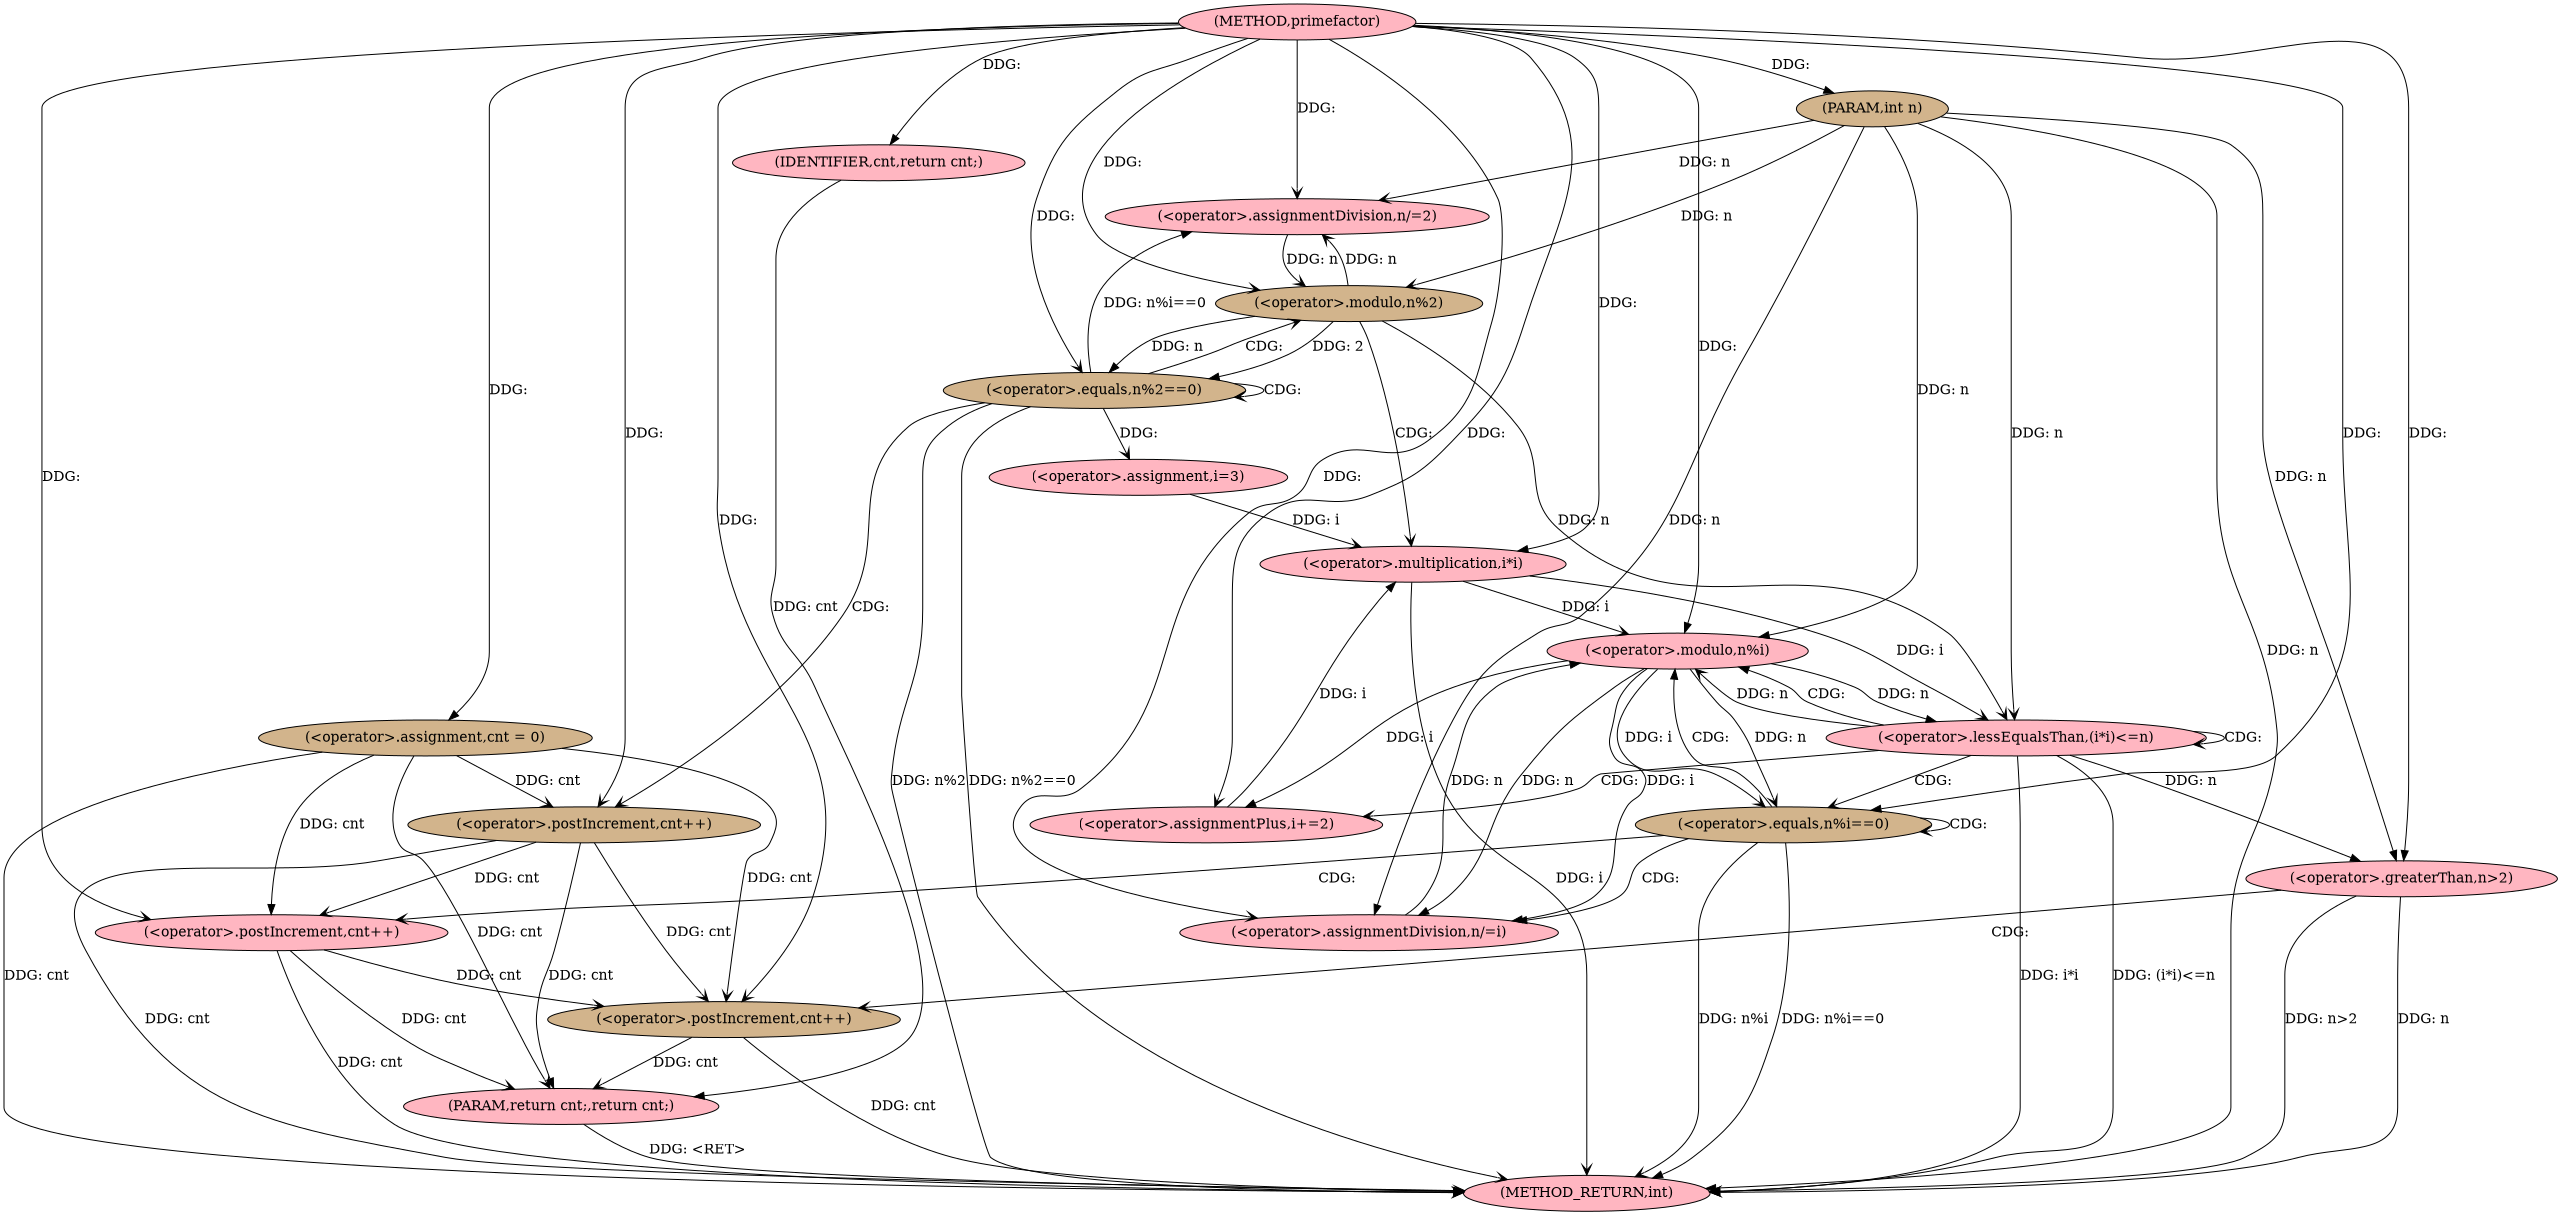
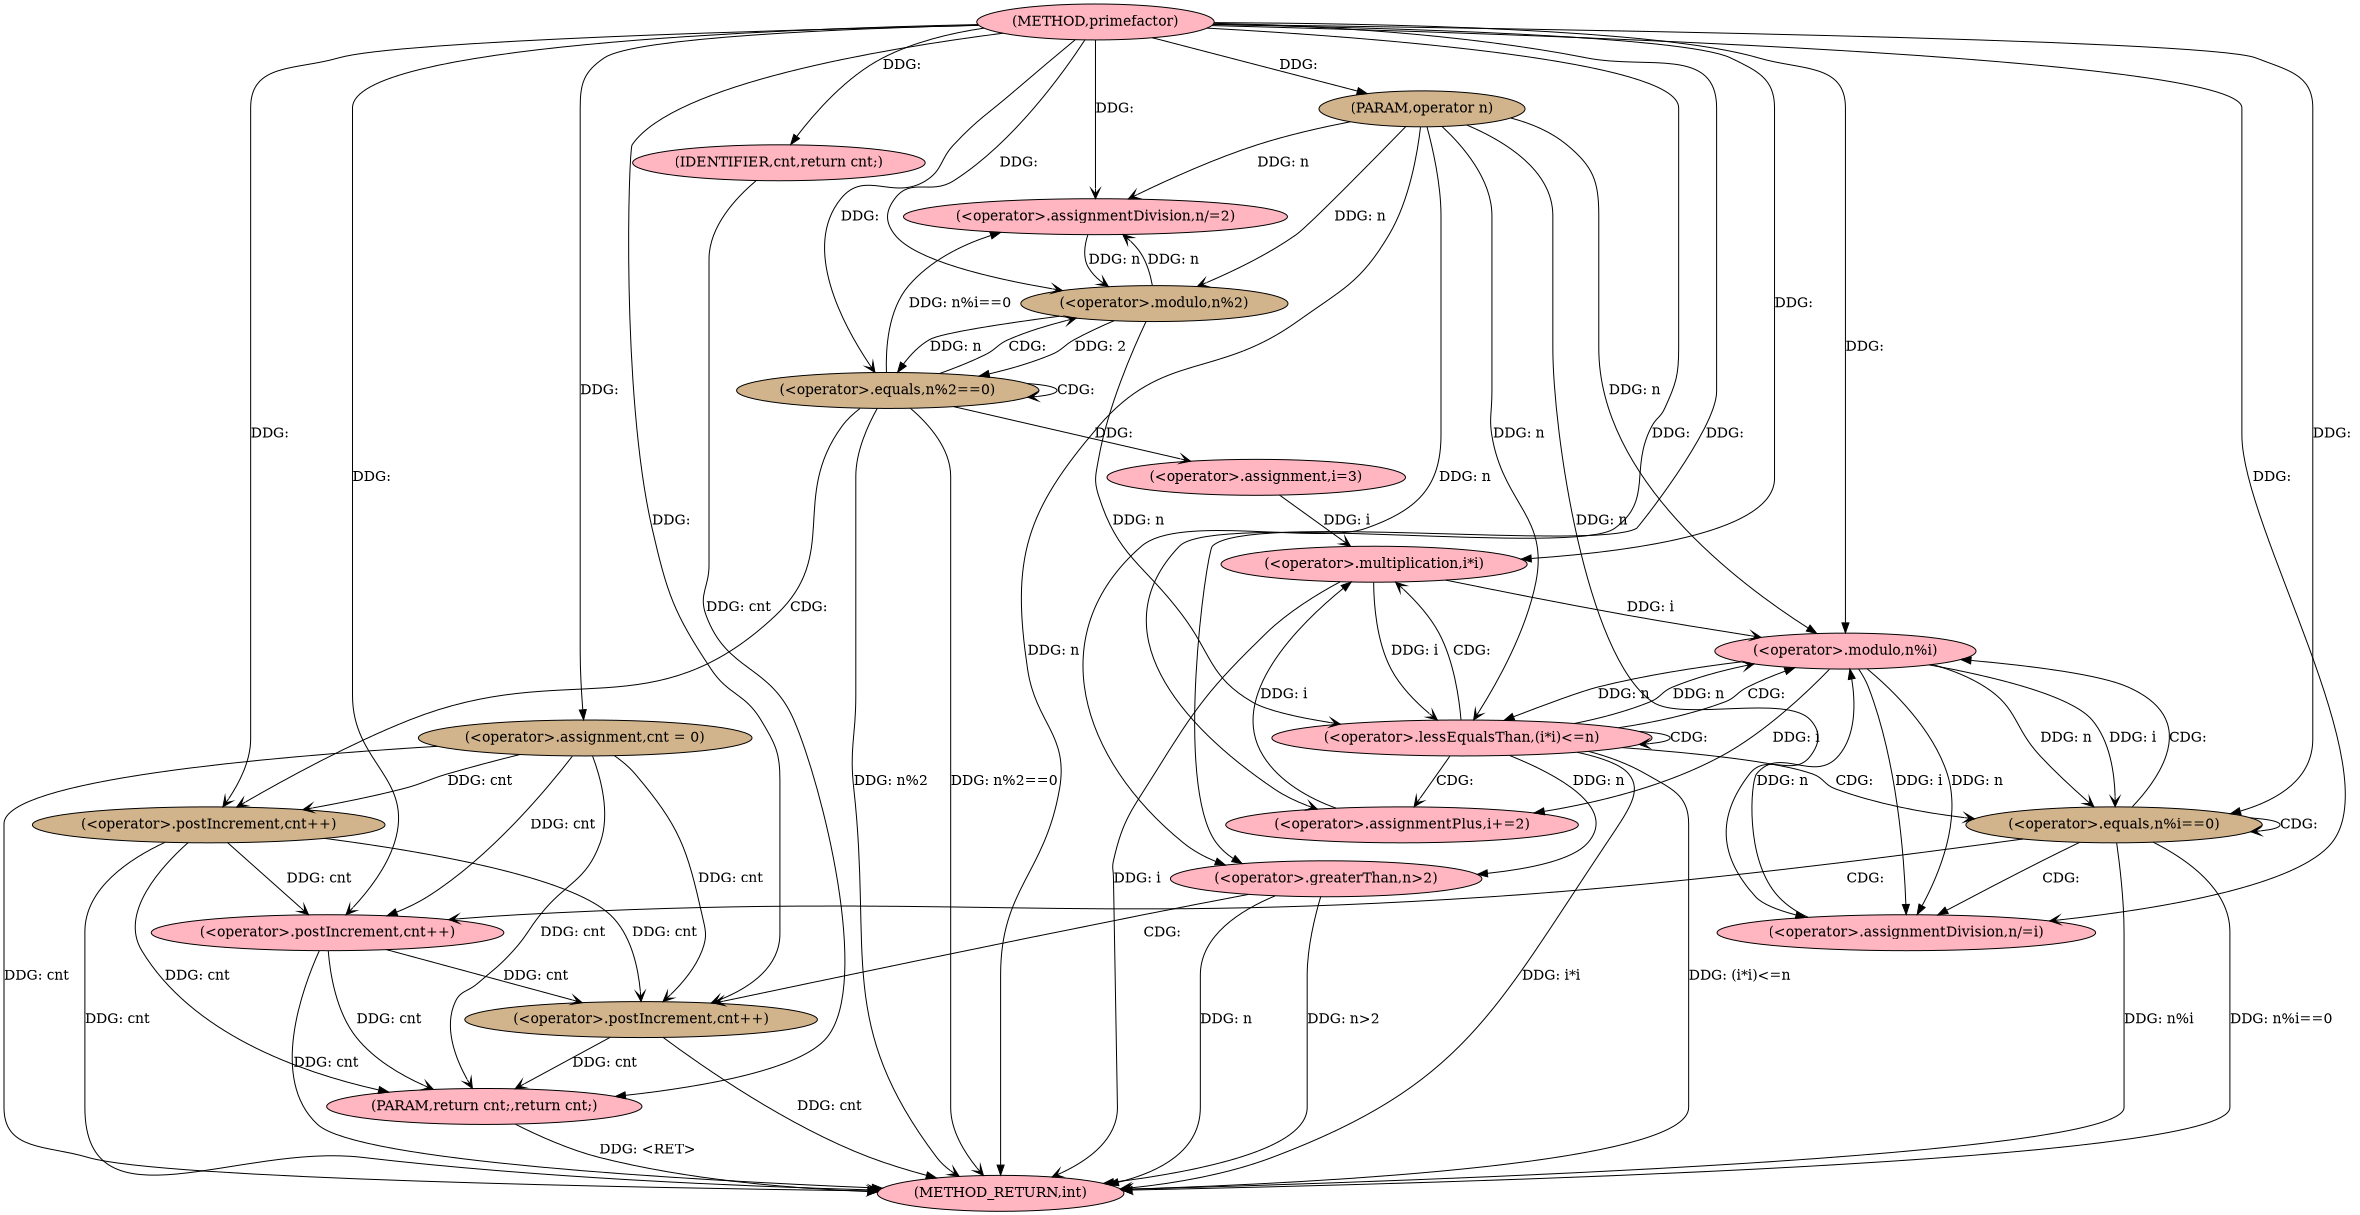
(1872, 109) -> (1422, 109)
(1392, 427) -> (1446, 648)
